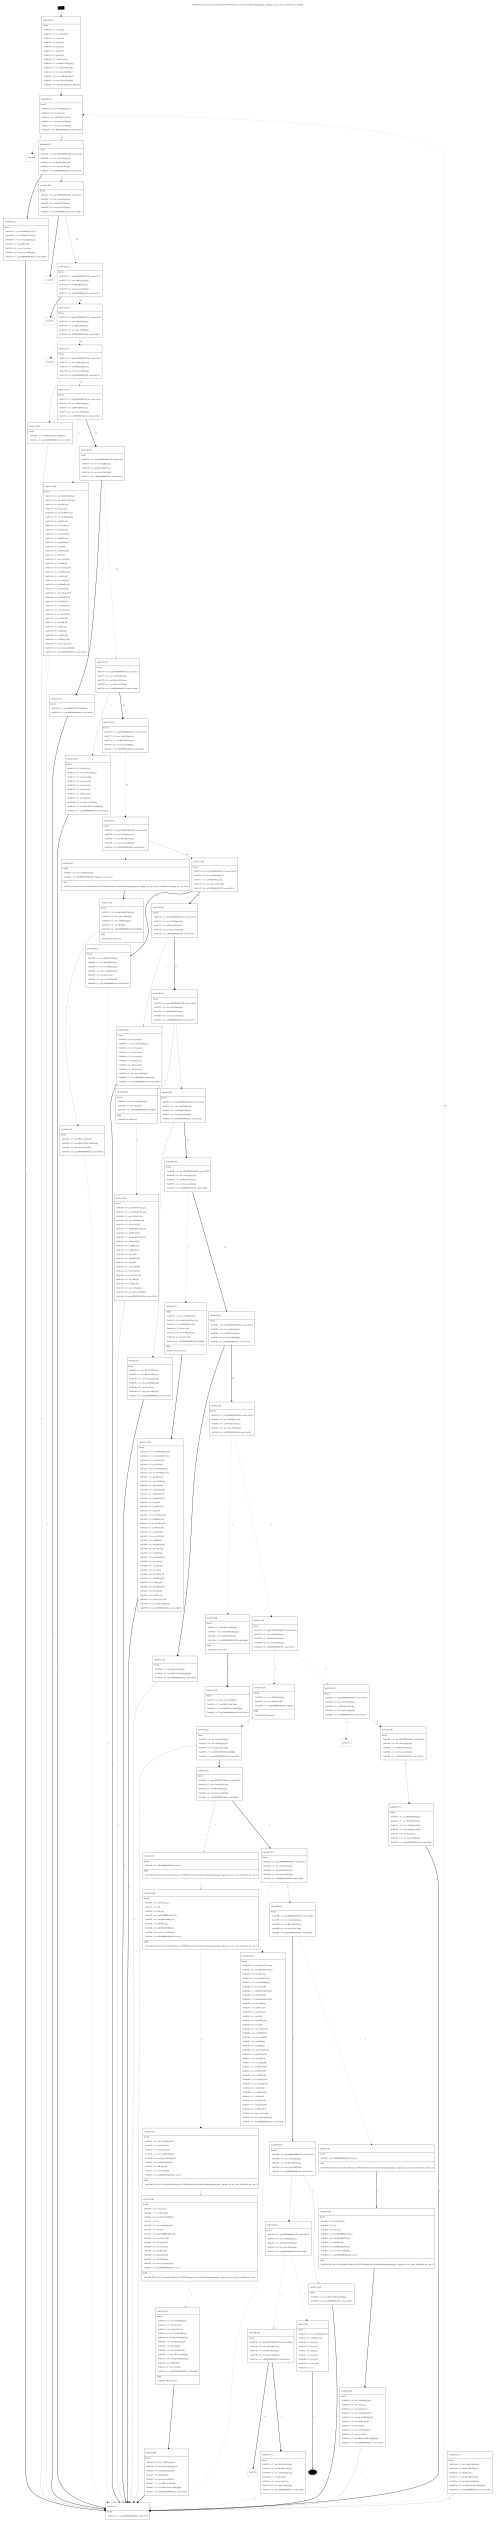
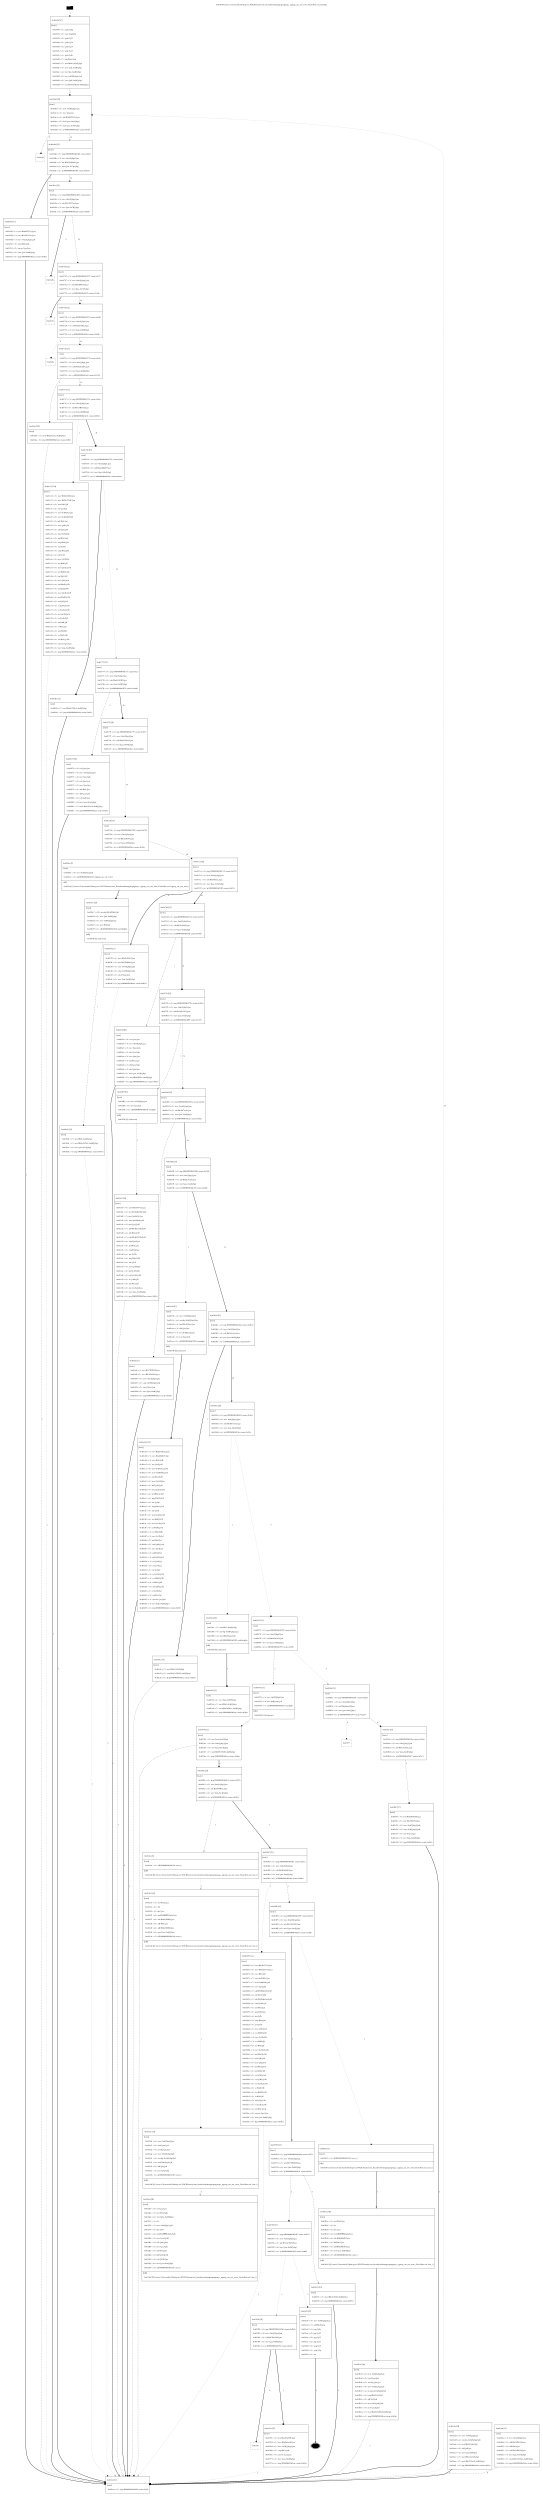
(177, 2346) -> none
